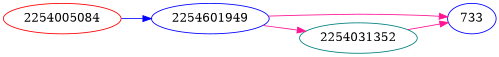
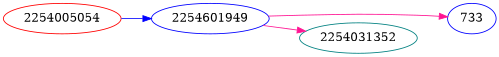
(62, 19) -> (62, 19)
(424, 27) -> none
